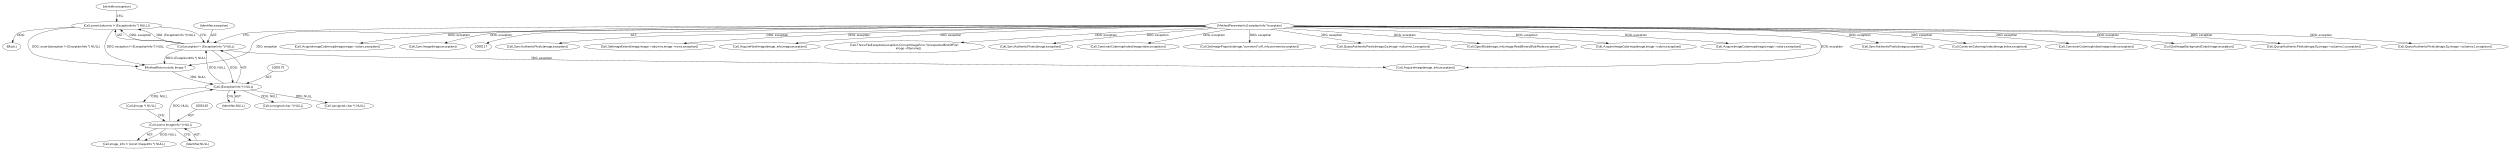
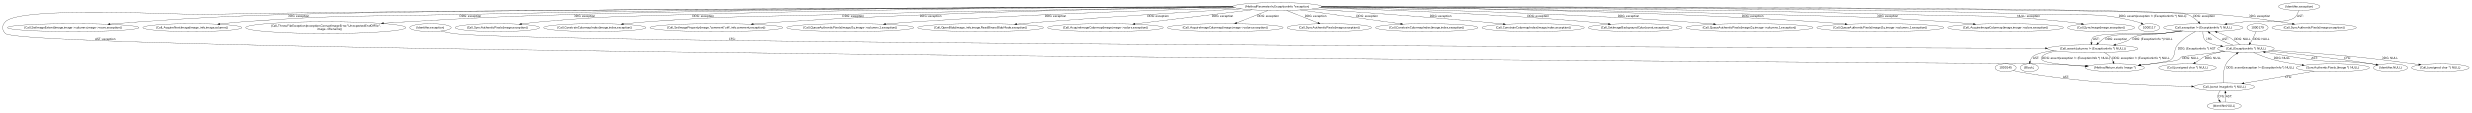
(183, 30) -> none
(22, 35) -> (2037, 58)
(247, 35) -> (2204, 16)
(501, 35) -> (2029, 16)
(634, 35) -> (2153, 16)
(267, 47) -> (105, 39)
(770, 47) -> (192, 28)
(2199, 47) -> (1635, 28)
(186, 58) -> (2197, 49)
(234, 68) -> (2209, 39)
(1426, 68) -> none
(269, 77) -> (2261, 39)
(191, 79) -> (2182, 57)
(141, 106) -> (2333, 68)
(181, 106) -> (2260, 68)
(134, 144) -> none
